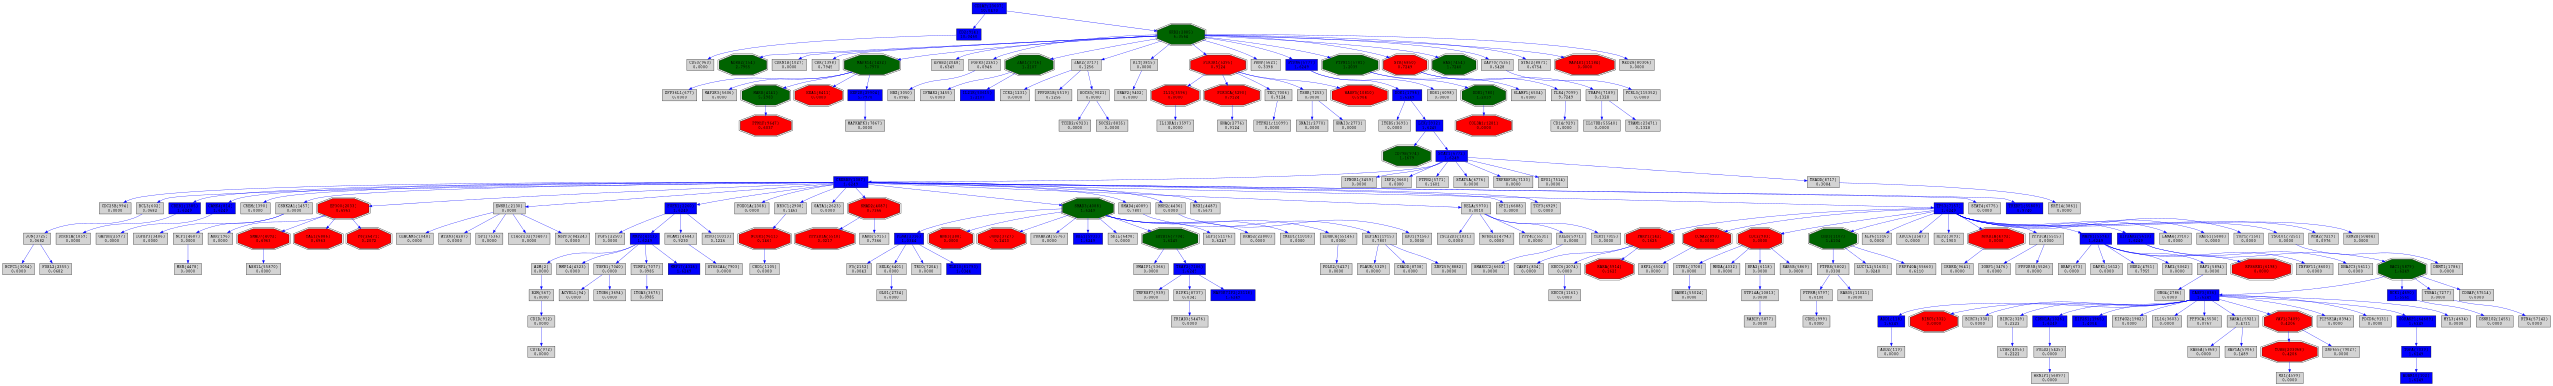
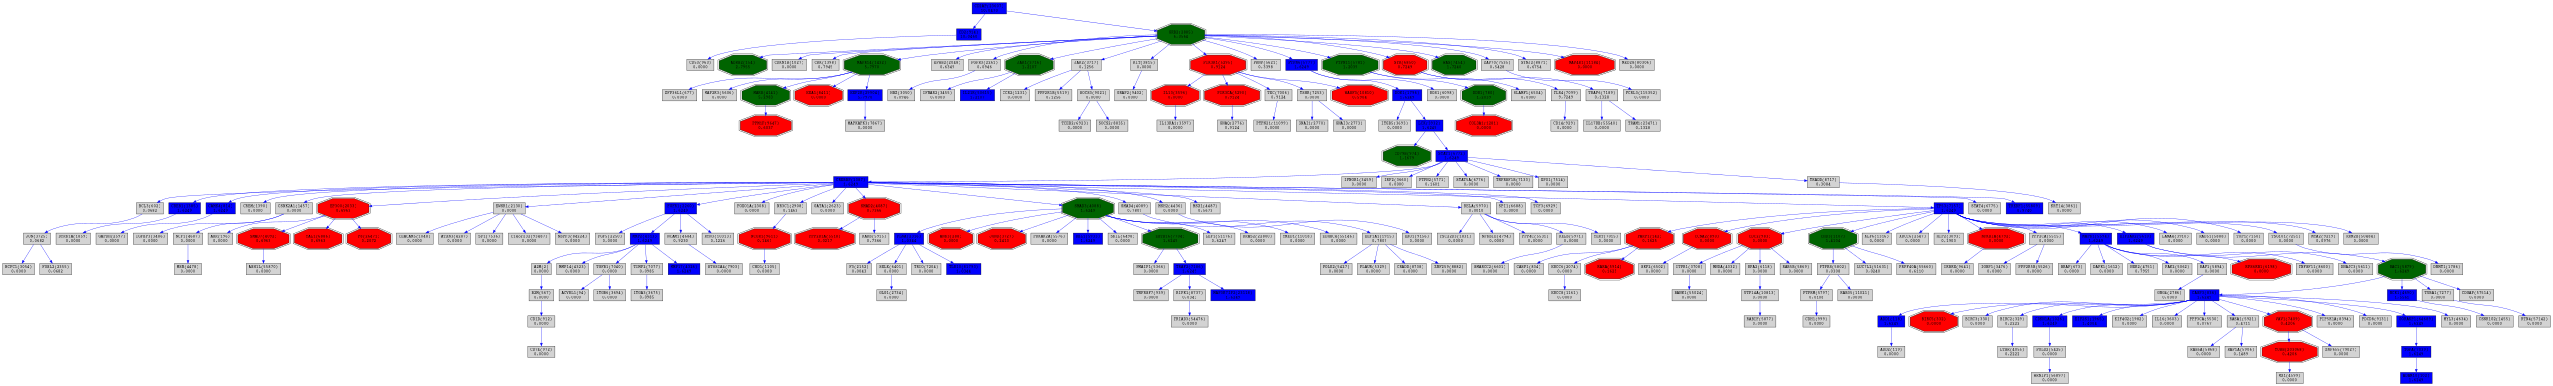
(115, 208) -> none
(1337, 252) -> (1359, 253)
